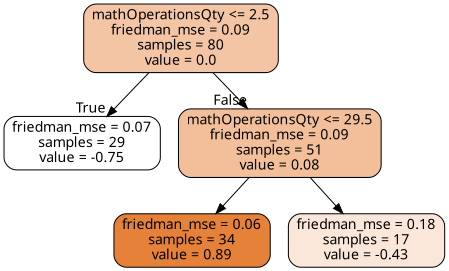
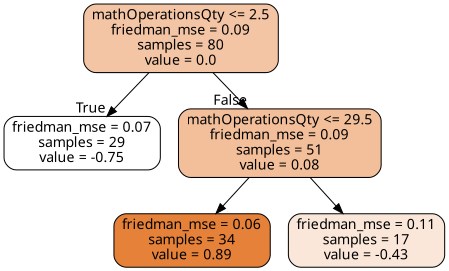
(367, 240) -> (367, 240)
